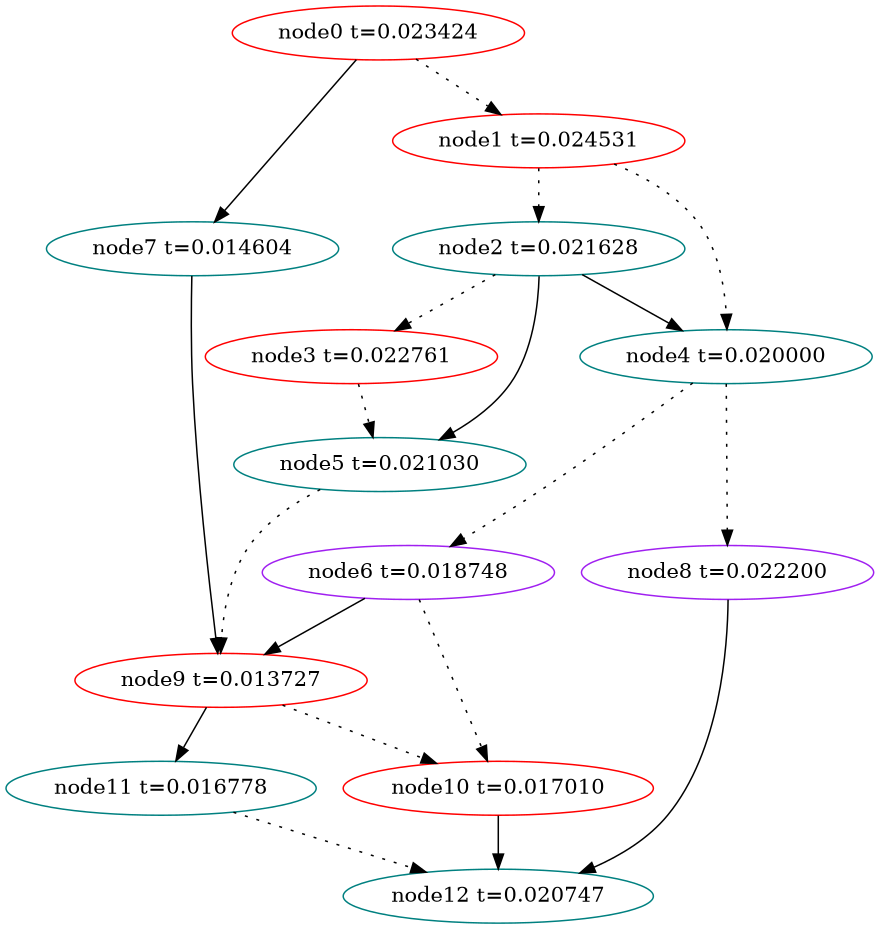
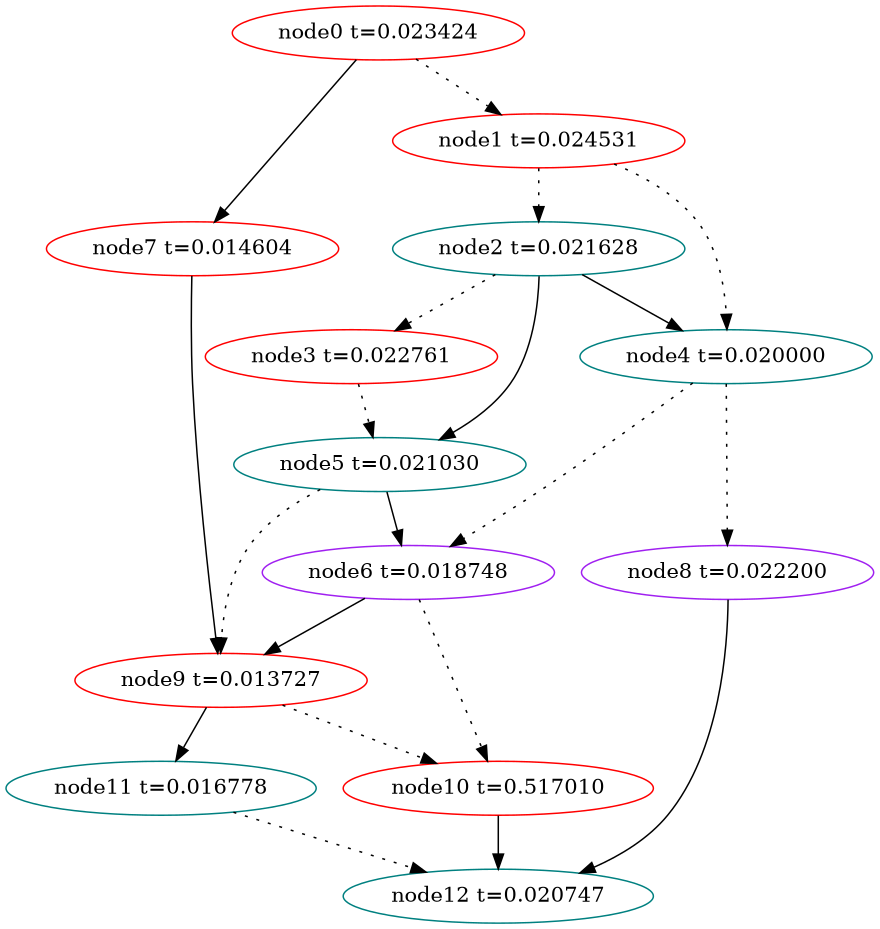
(193, 249) -> (193, 249)
none -> (392, 511)
(498, 788) -> (498, 788)
